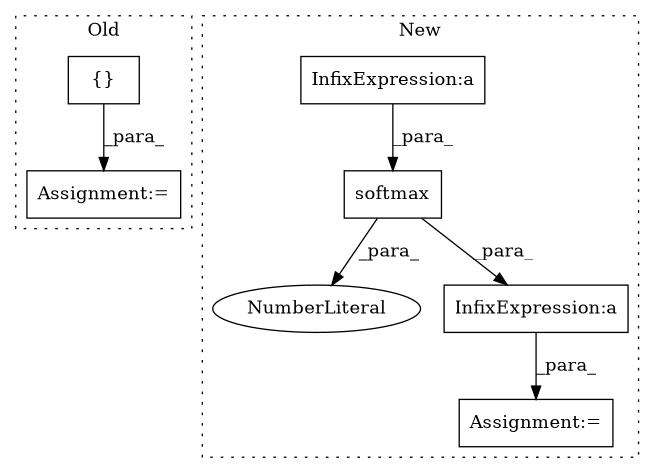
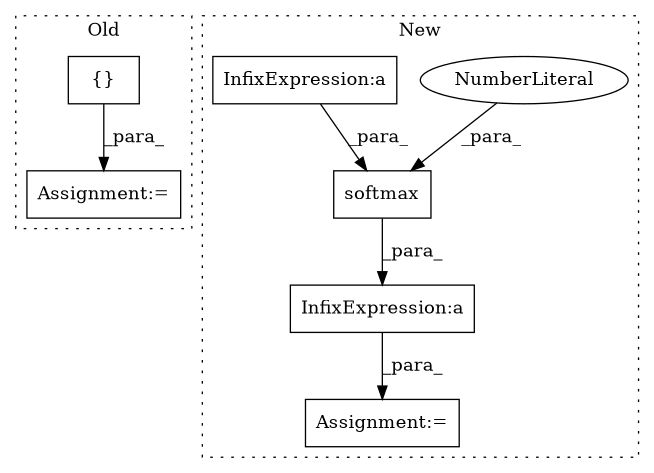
(358, 246) -> (459, 133)
